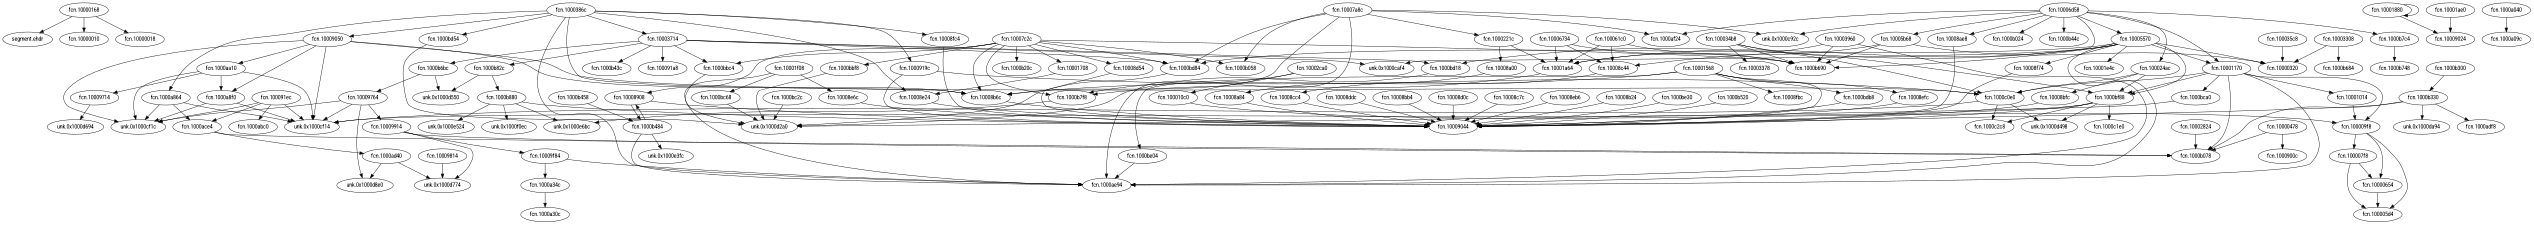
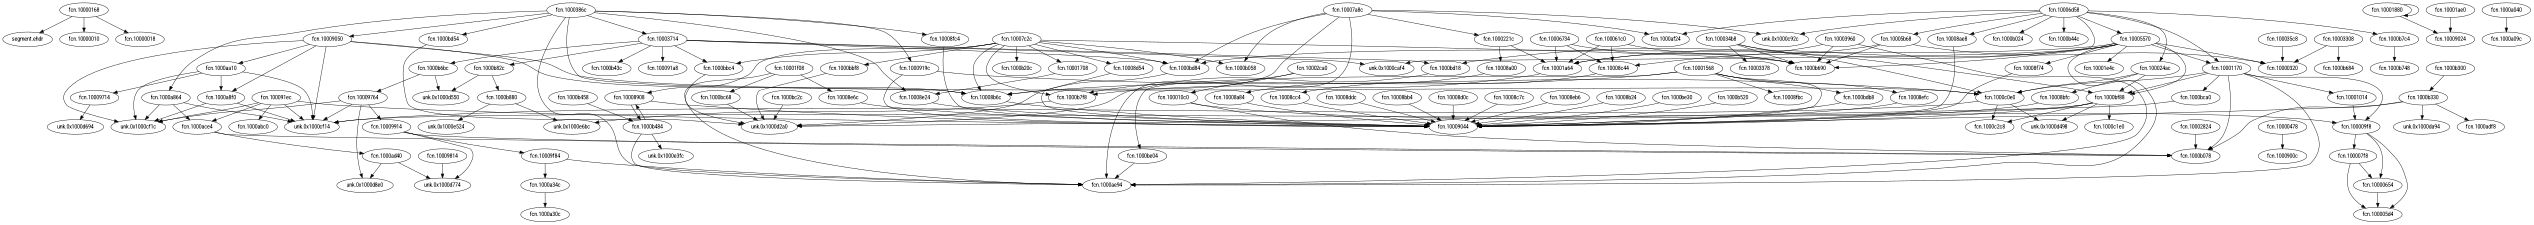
(860, 118) -> (833, 120)
(509, 127) -> none
(2241, 141) -> (1678, 145)
